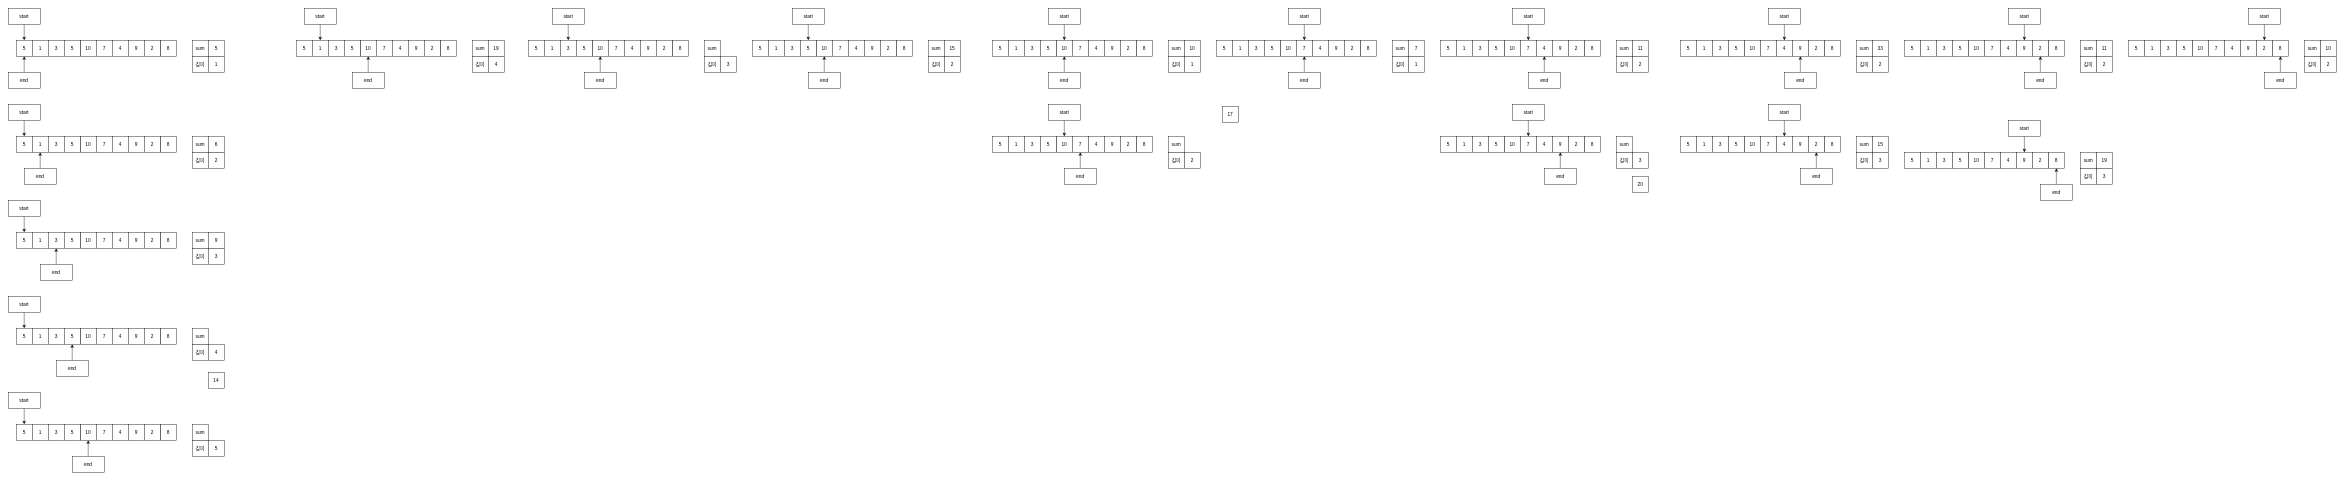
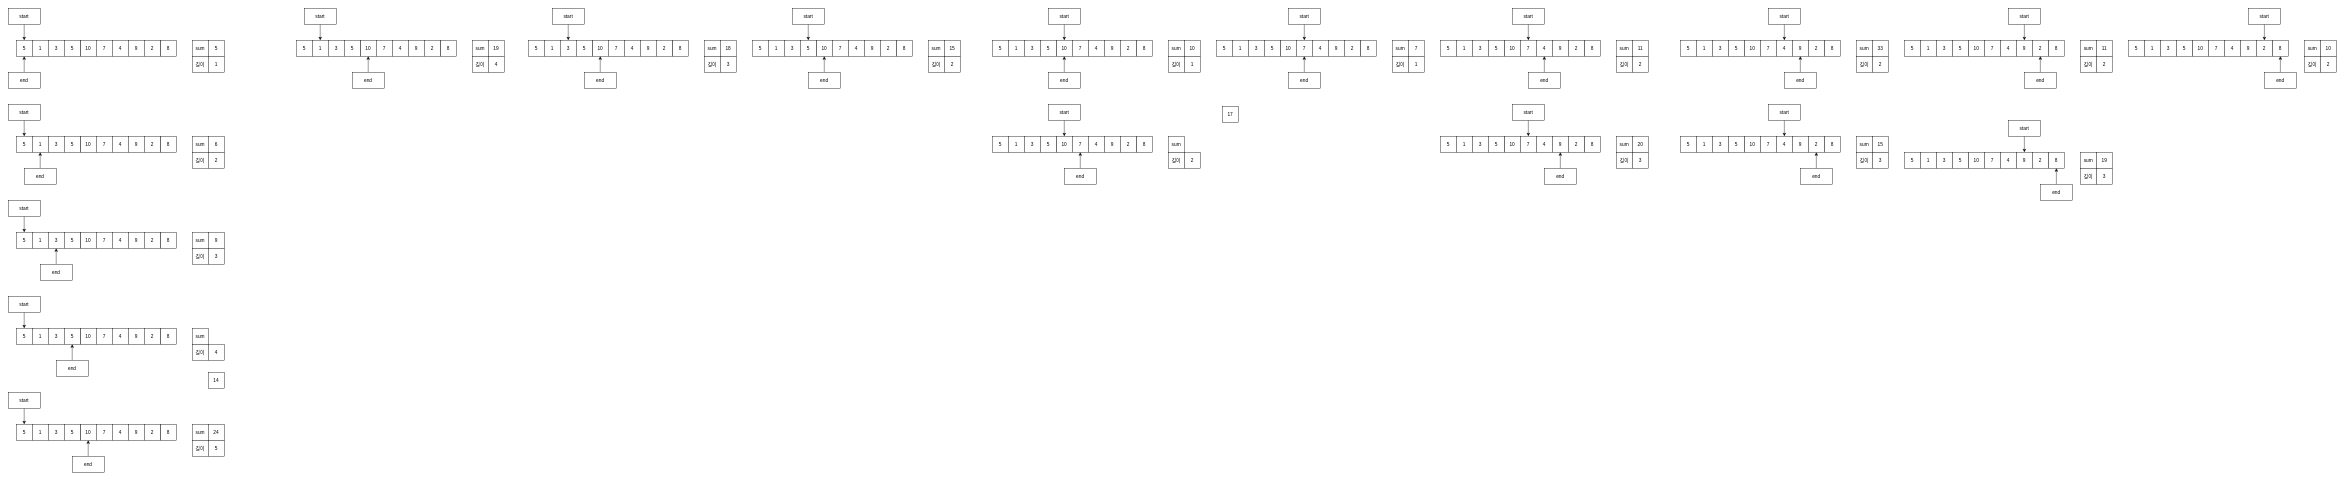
none -> (728, 48)
(1640, 184) -> (1640, 144)
none -> (216, 432)
